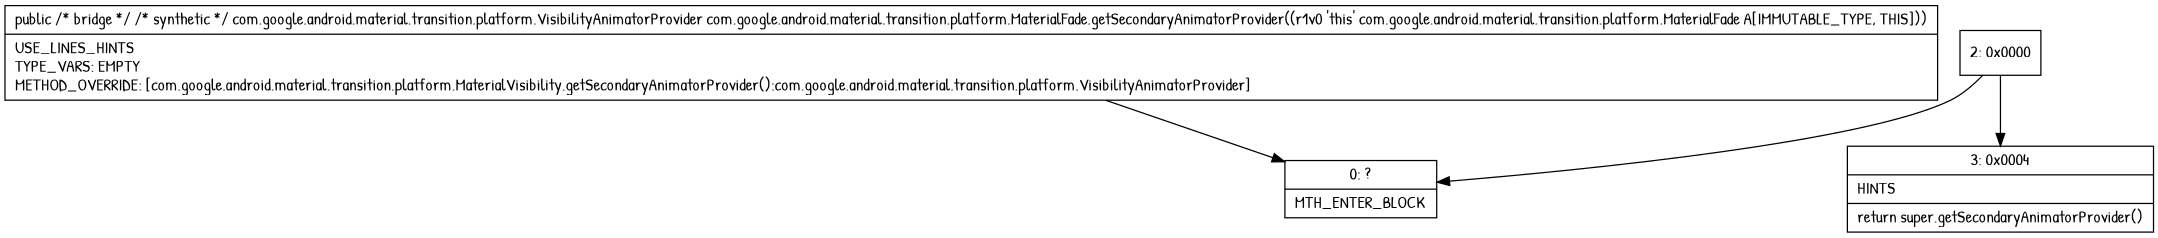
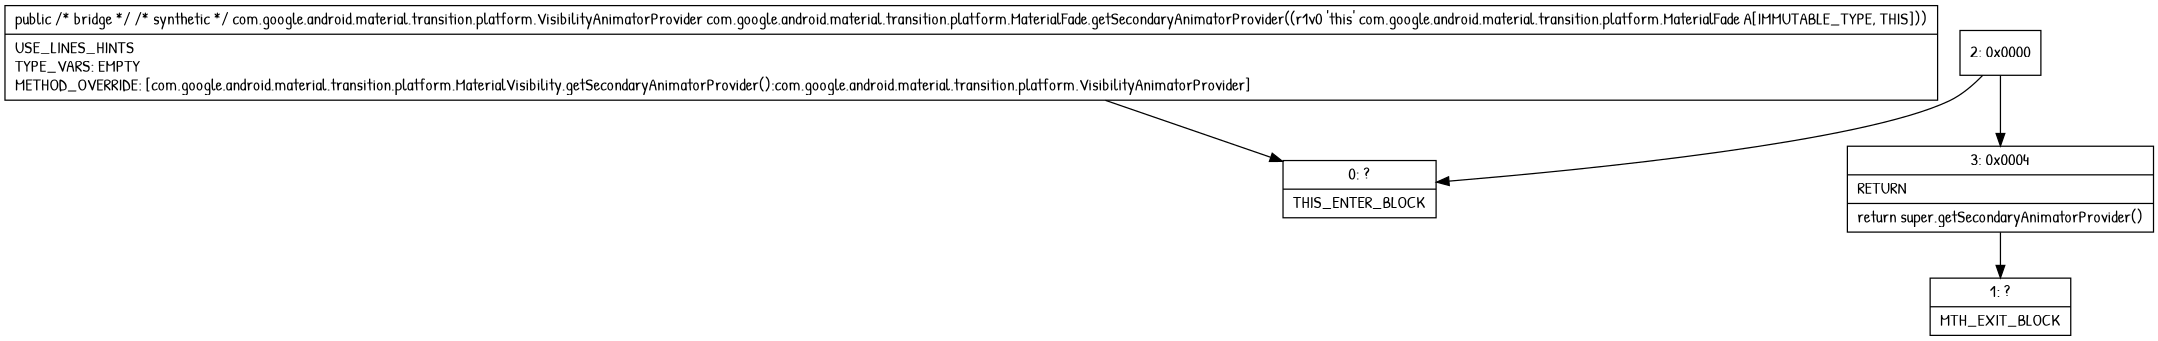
(1877, 189) -> (1882, 189)
(1361, 203) -> (1360, 203)
none -> (2000, 307)
